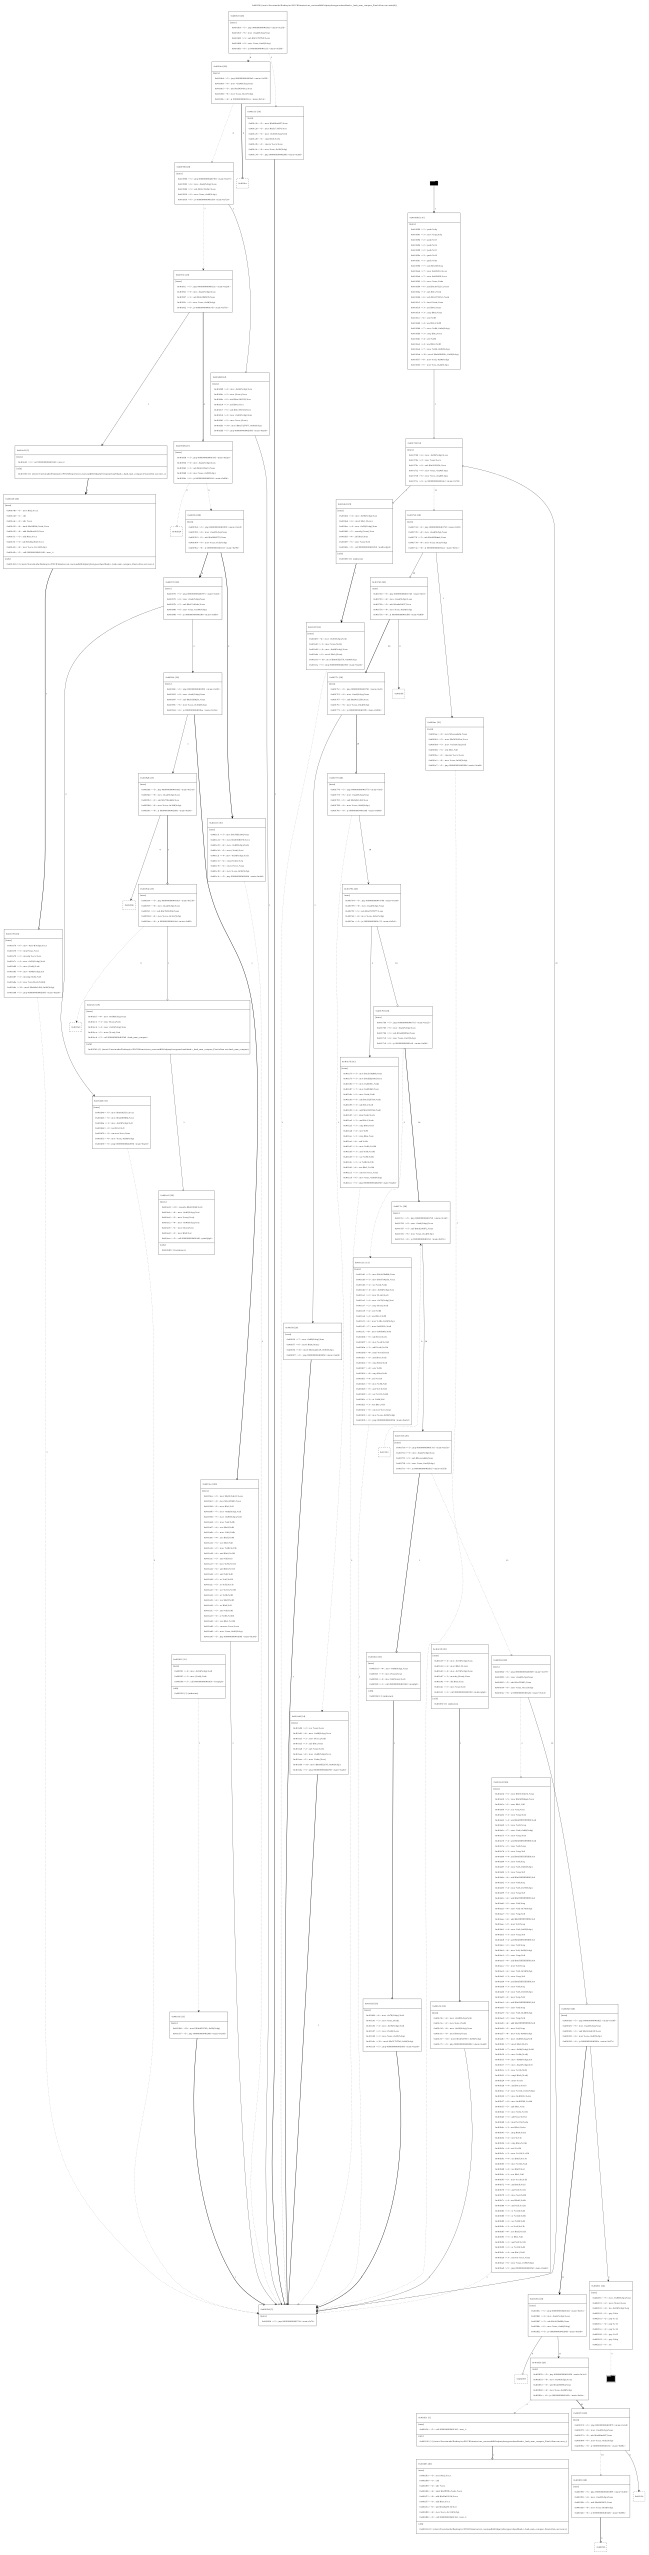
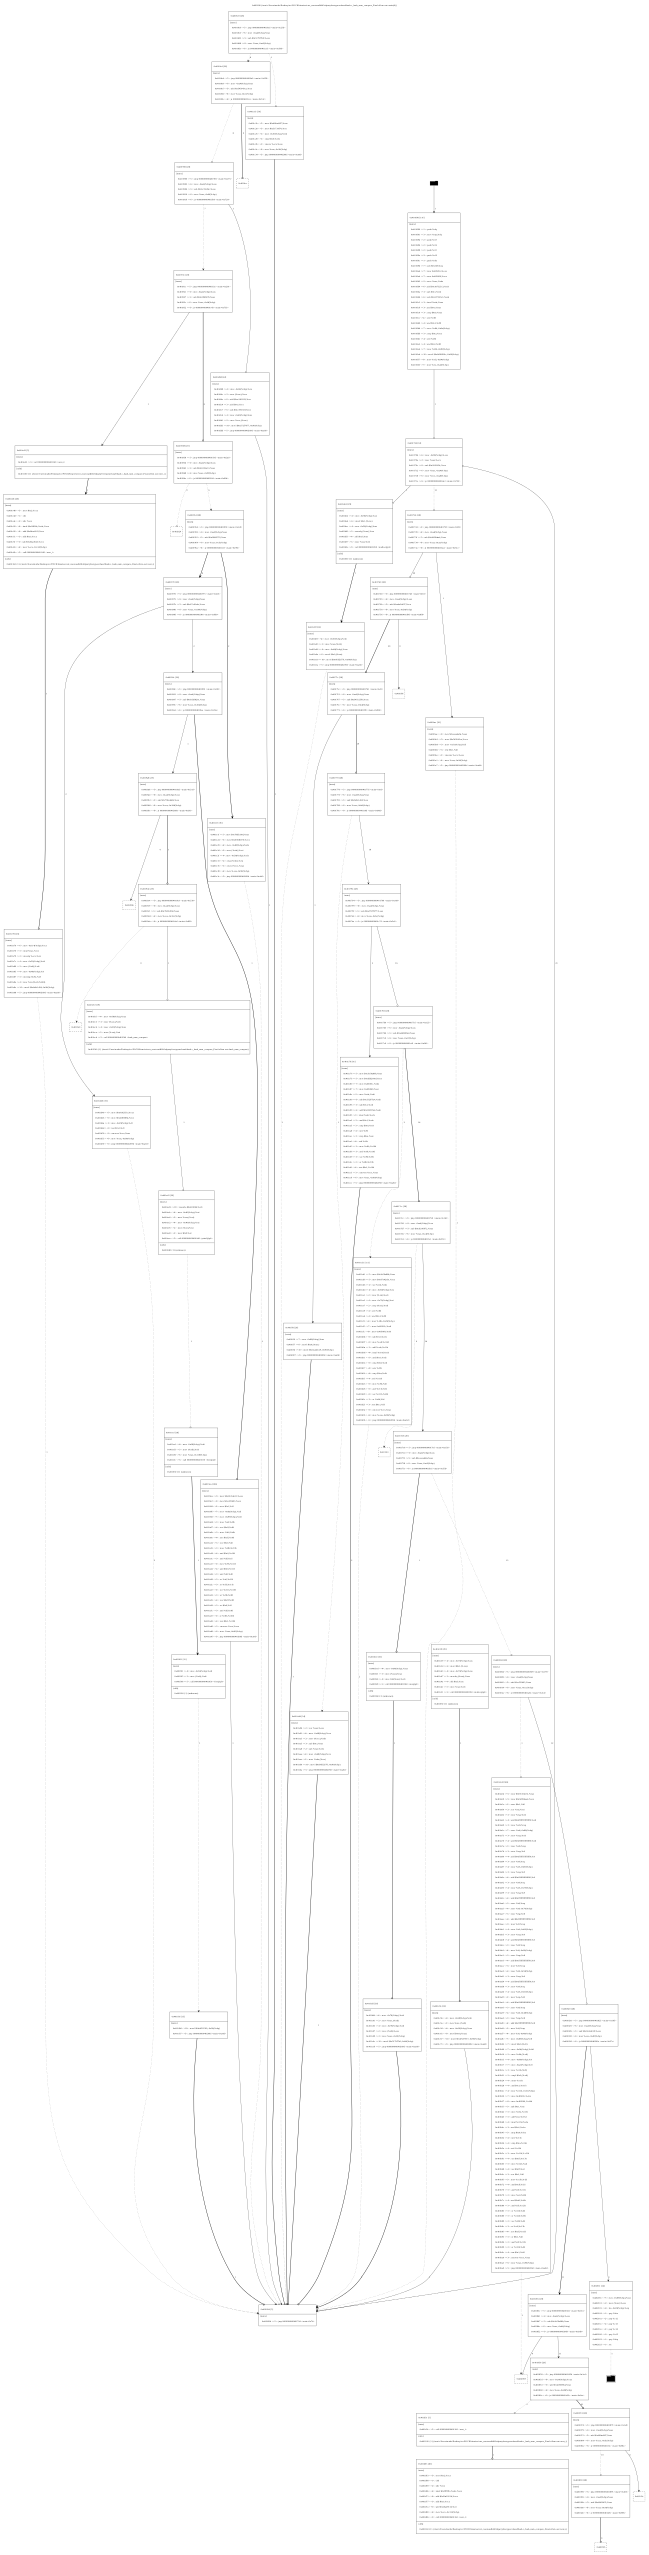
(419, 1359) -> (414, 1355)
none -> (191, 1452)
(351, 1751) -> (351, 1751)
(408, 2302) -> (521, 2323)
